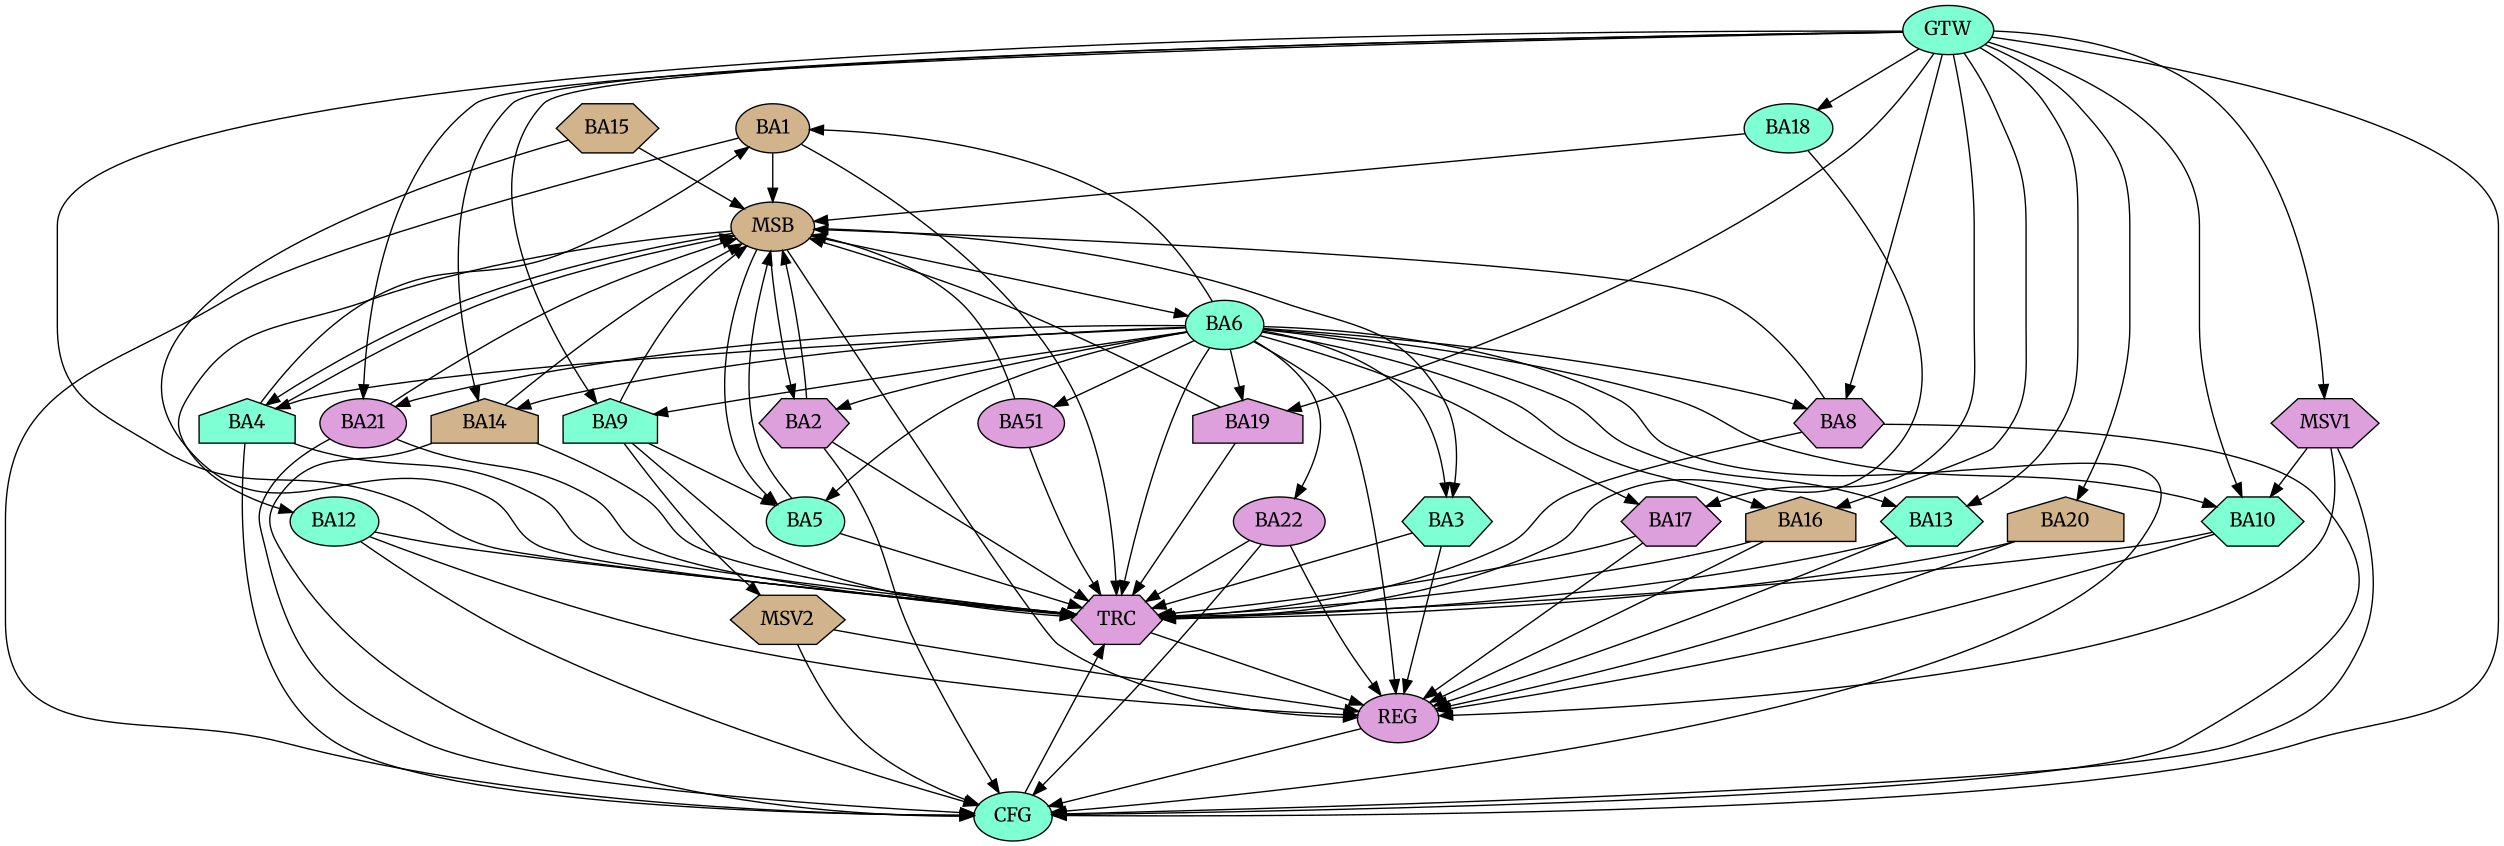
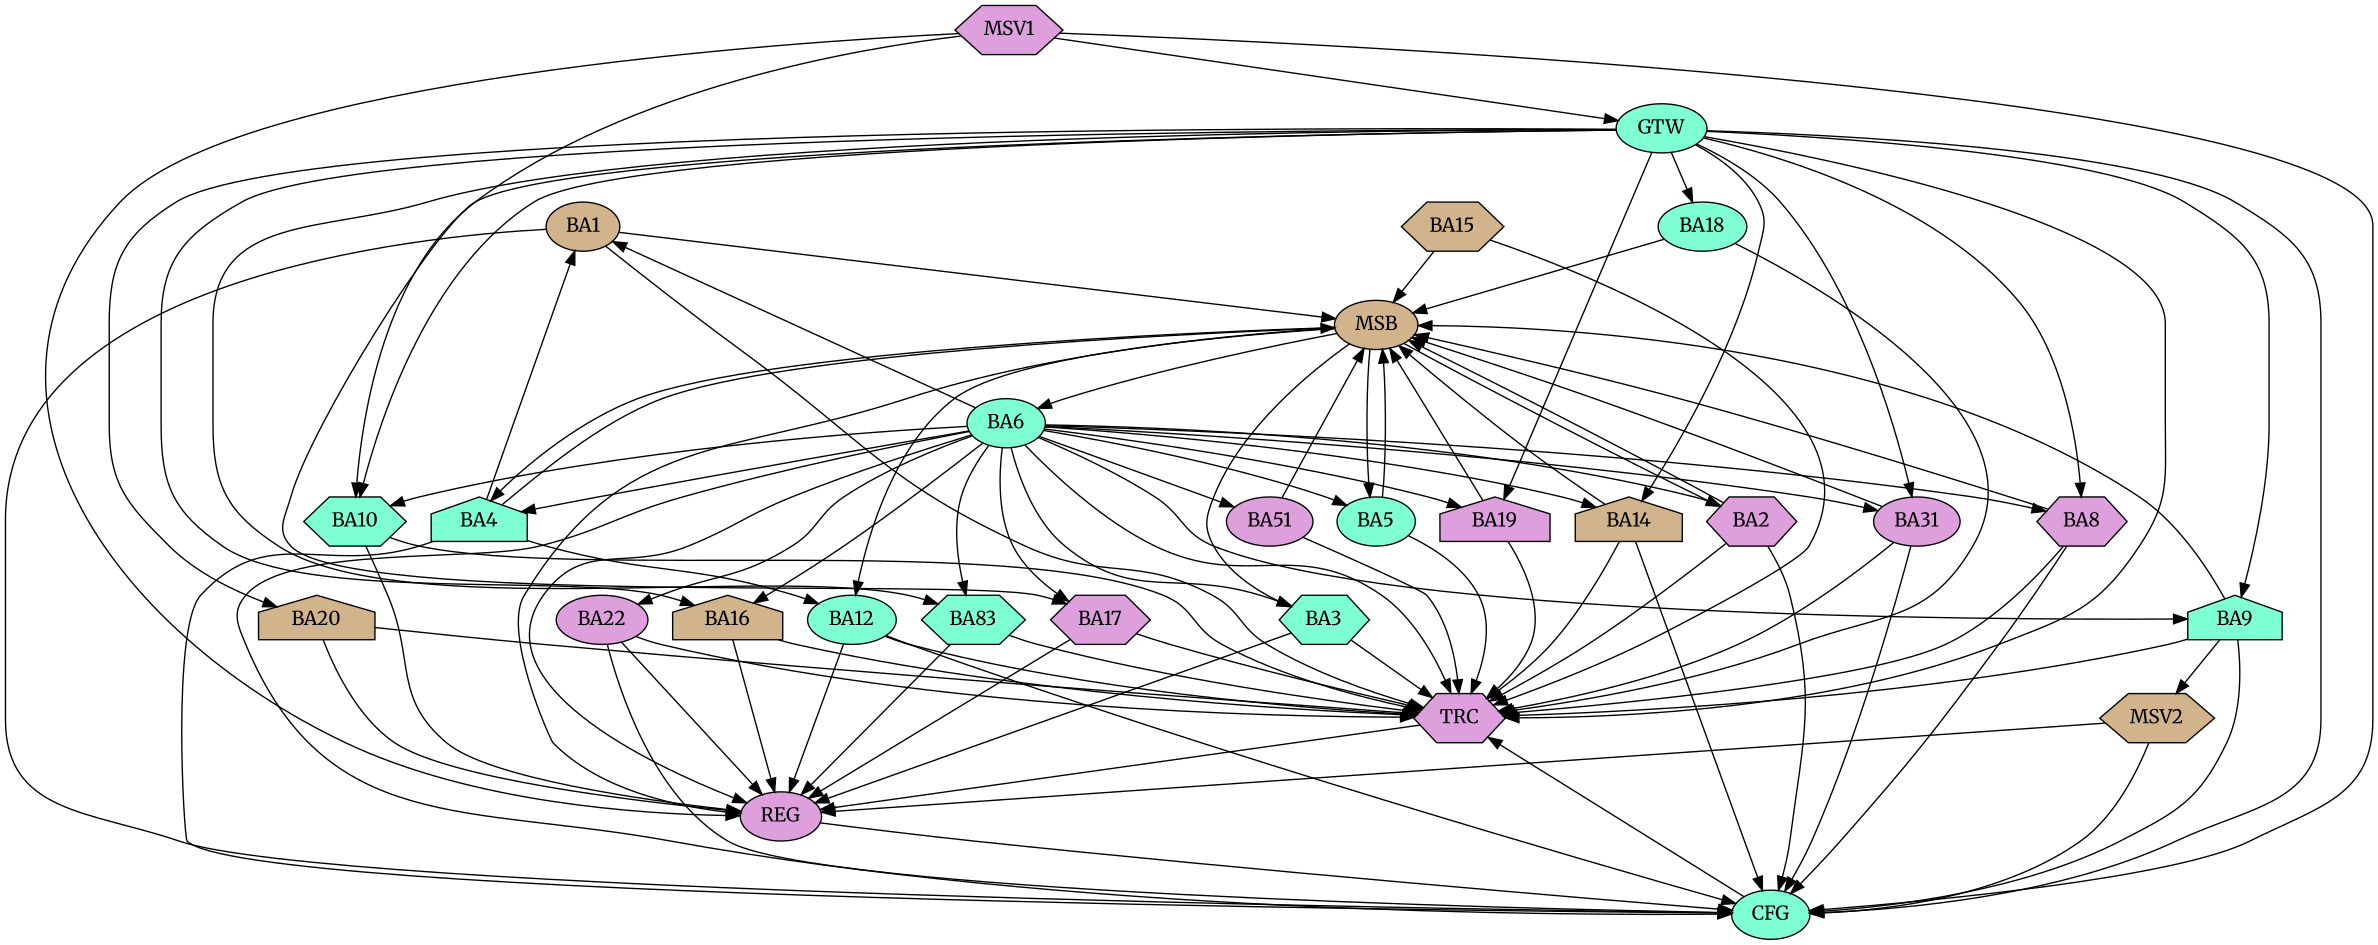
(2240, 128) -> (1329, 78)
(363, 423) -> (1917, 522)
(706, 471) -> (2096, 852)
(1932, 522) -> (973, 620)
(625, 555) -> (667, 569)
